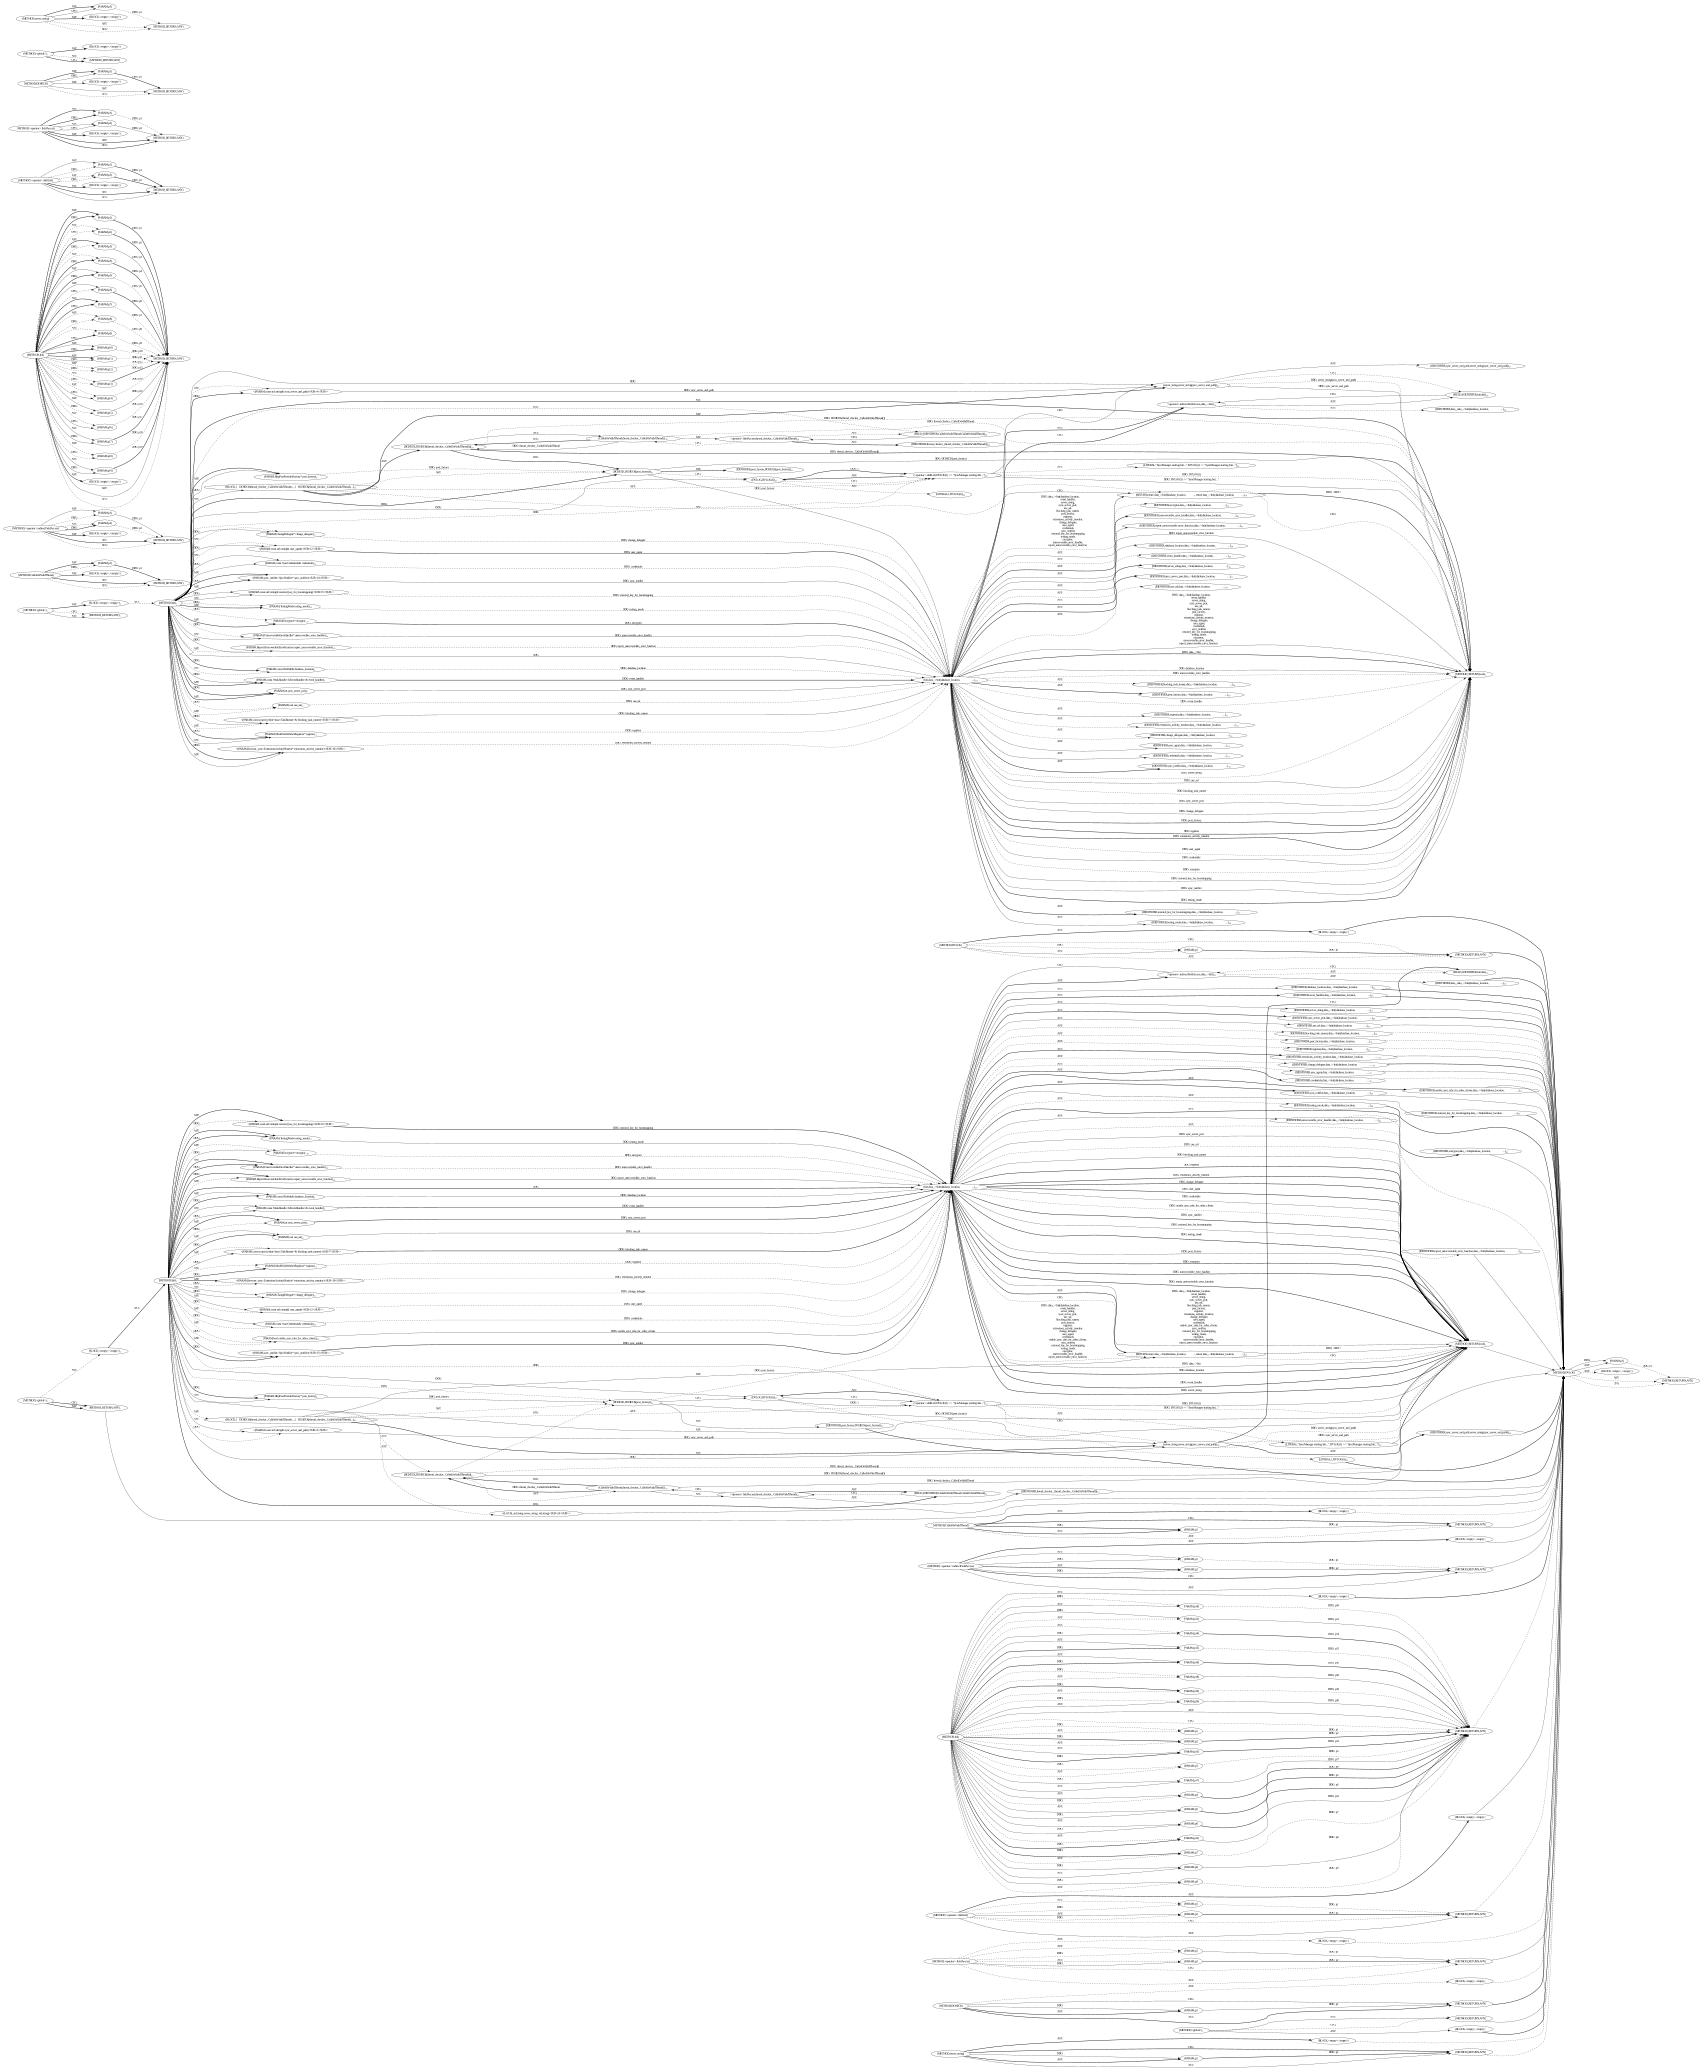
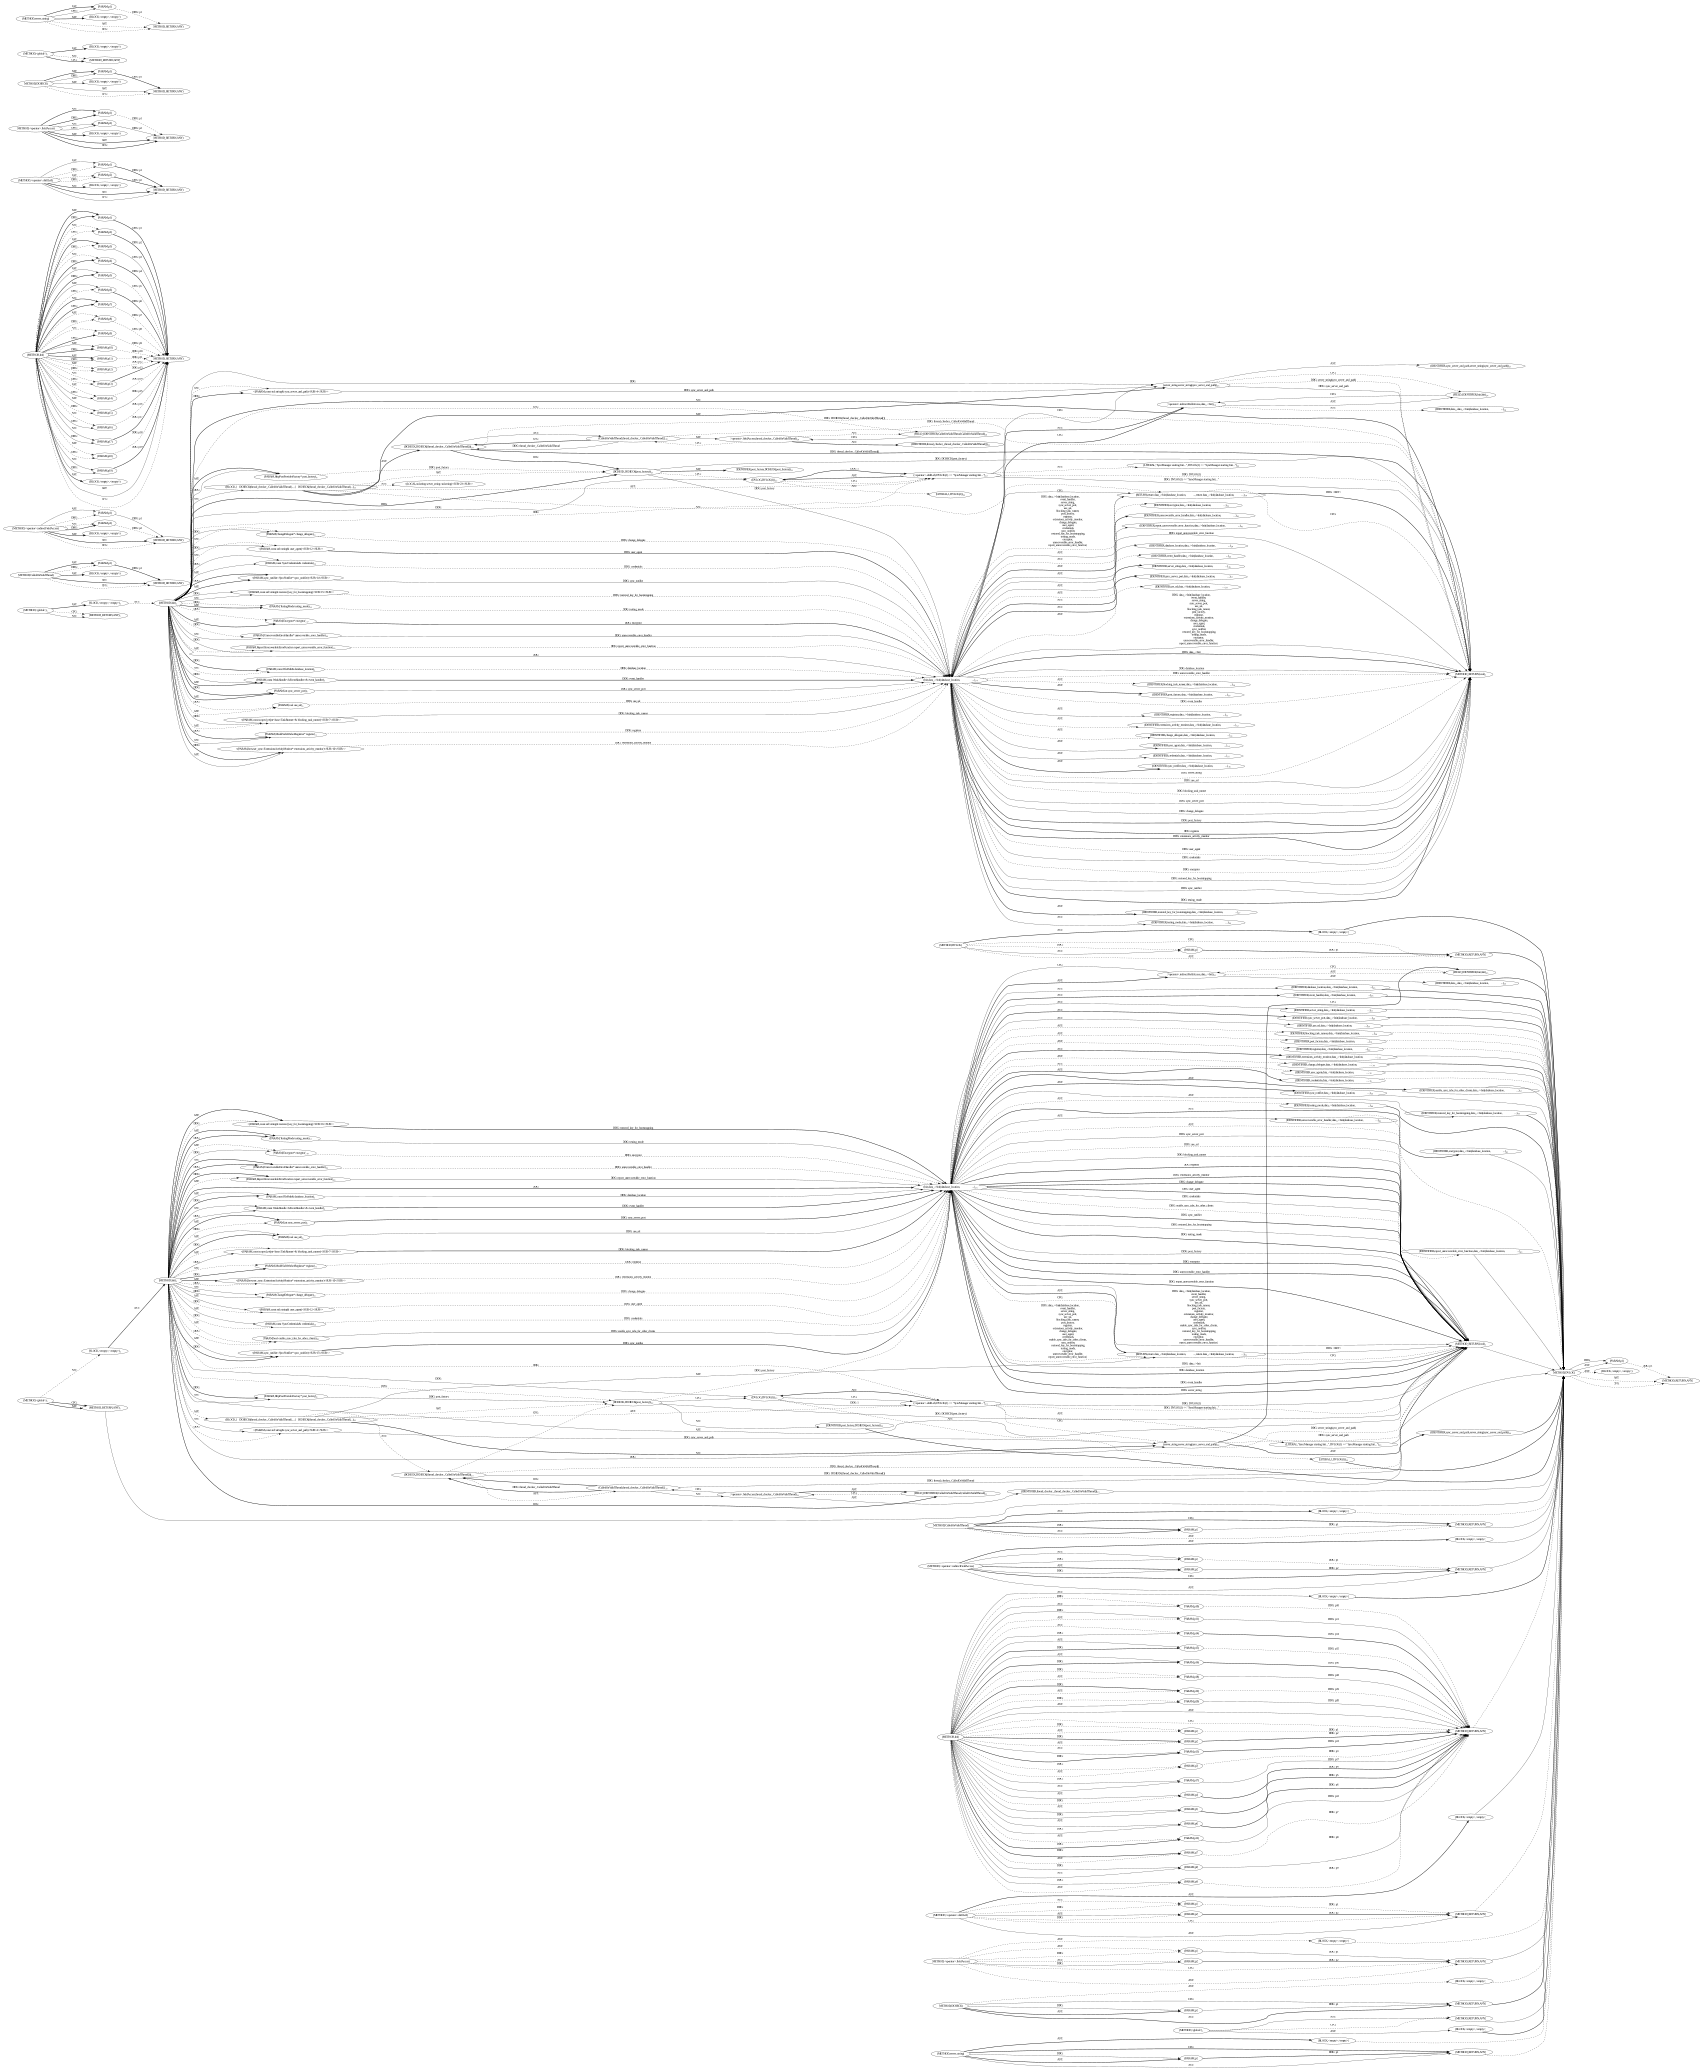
none -> (439, 484)
(536, 1513) -> none
